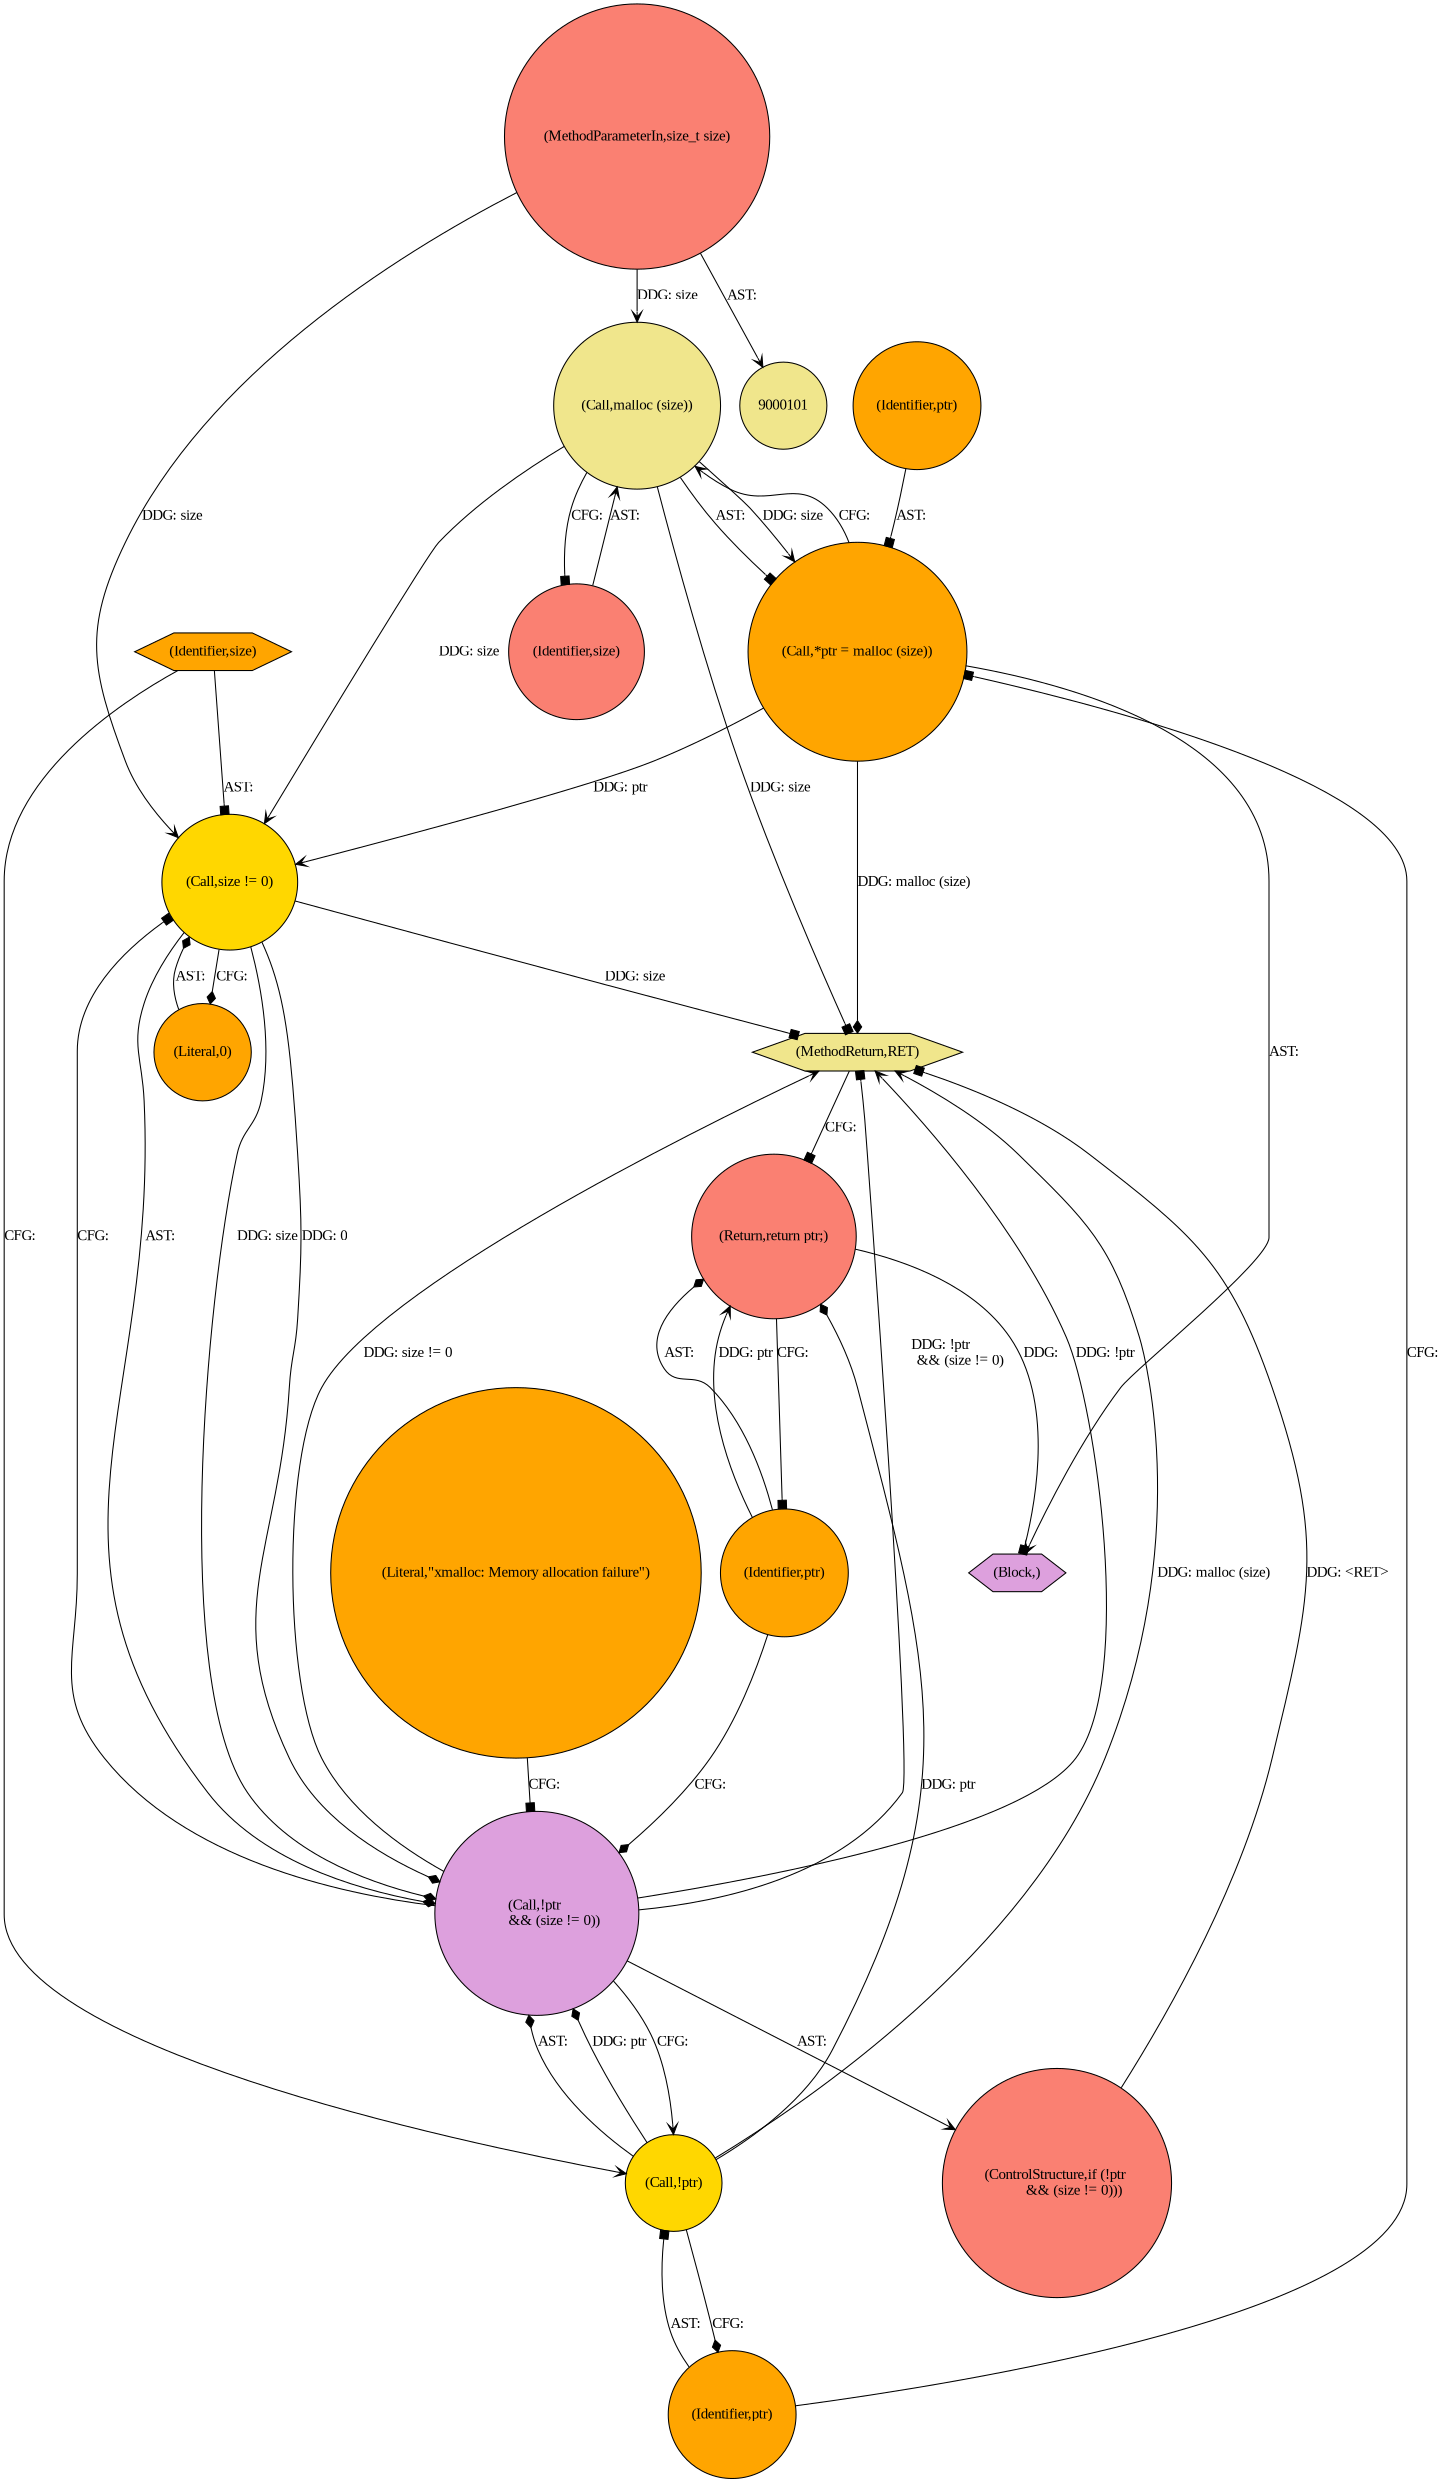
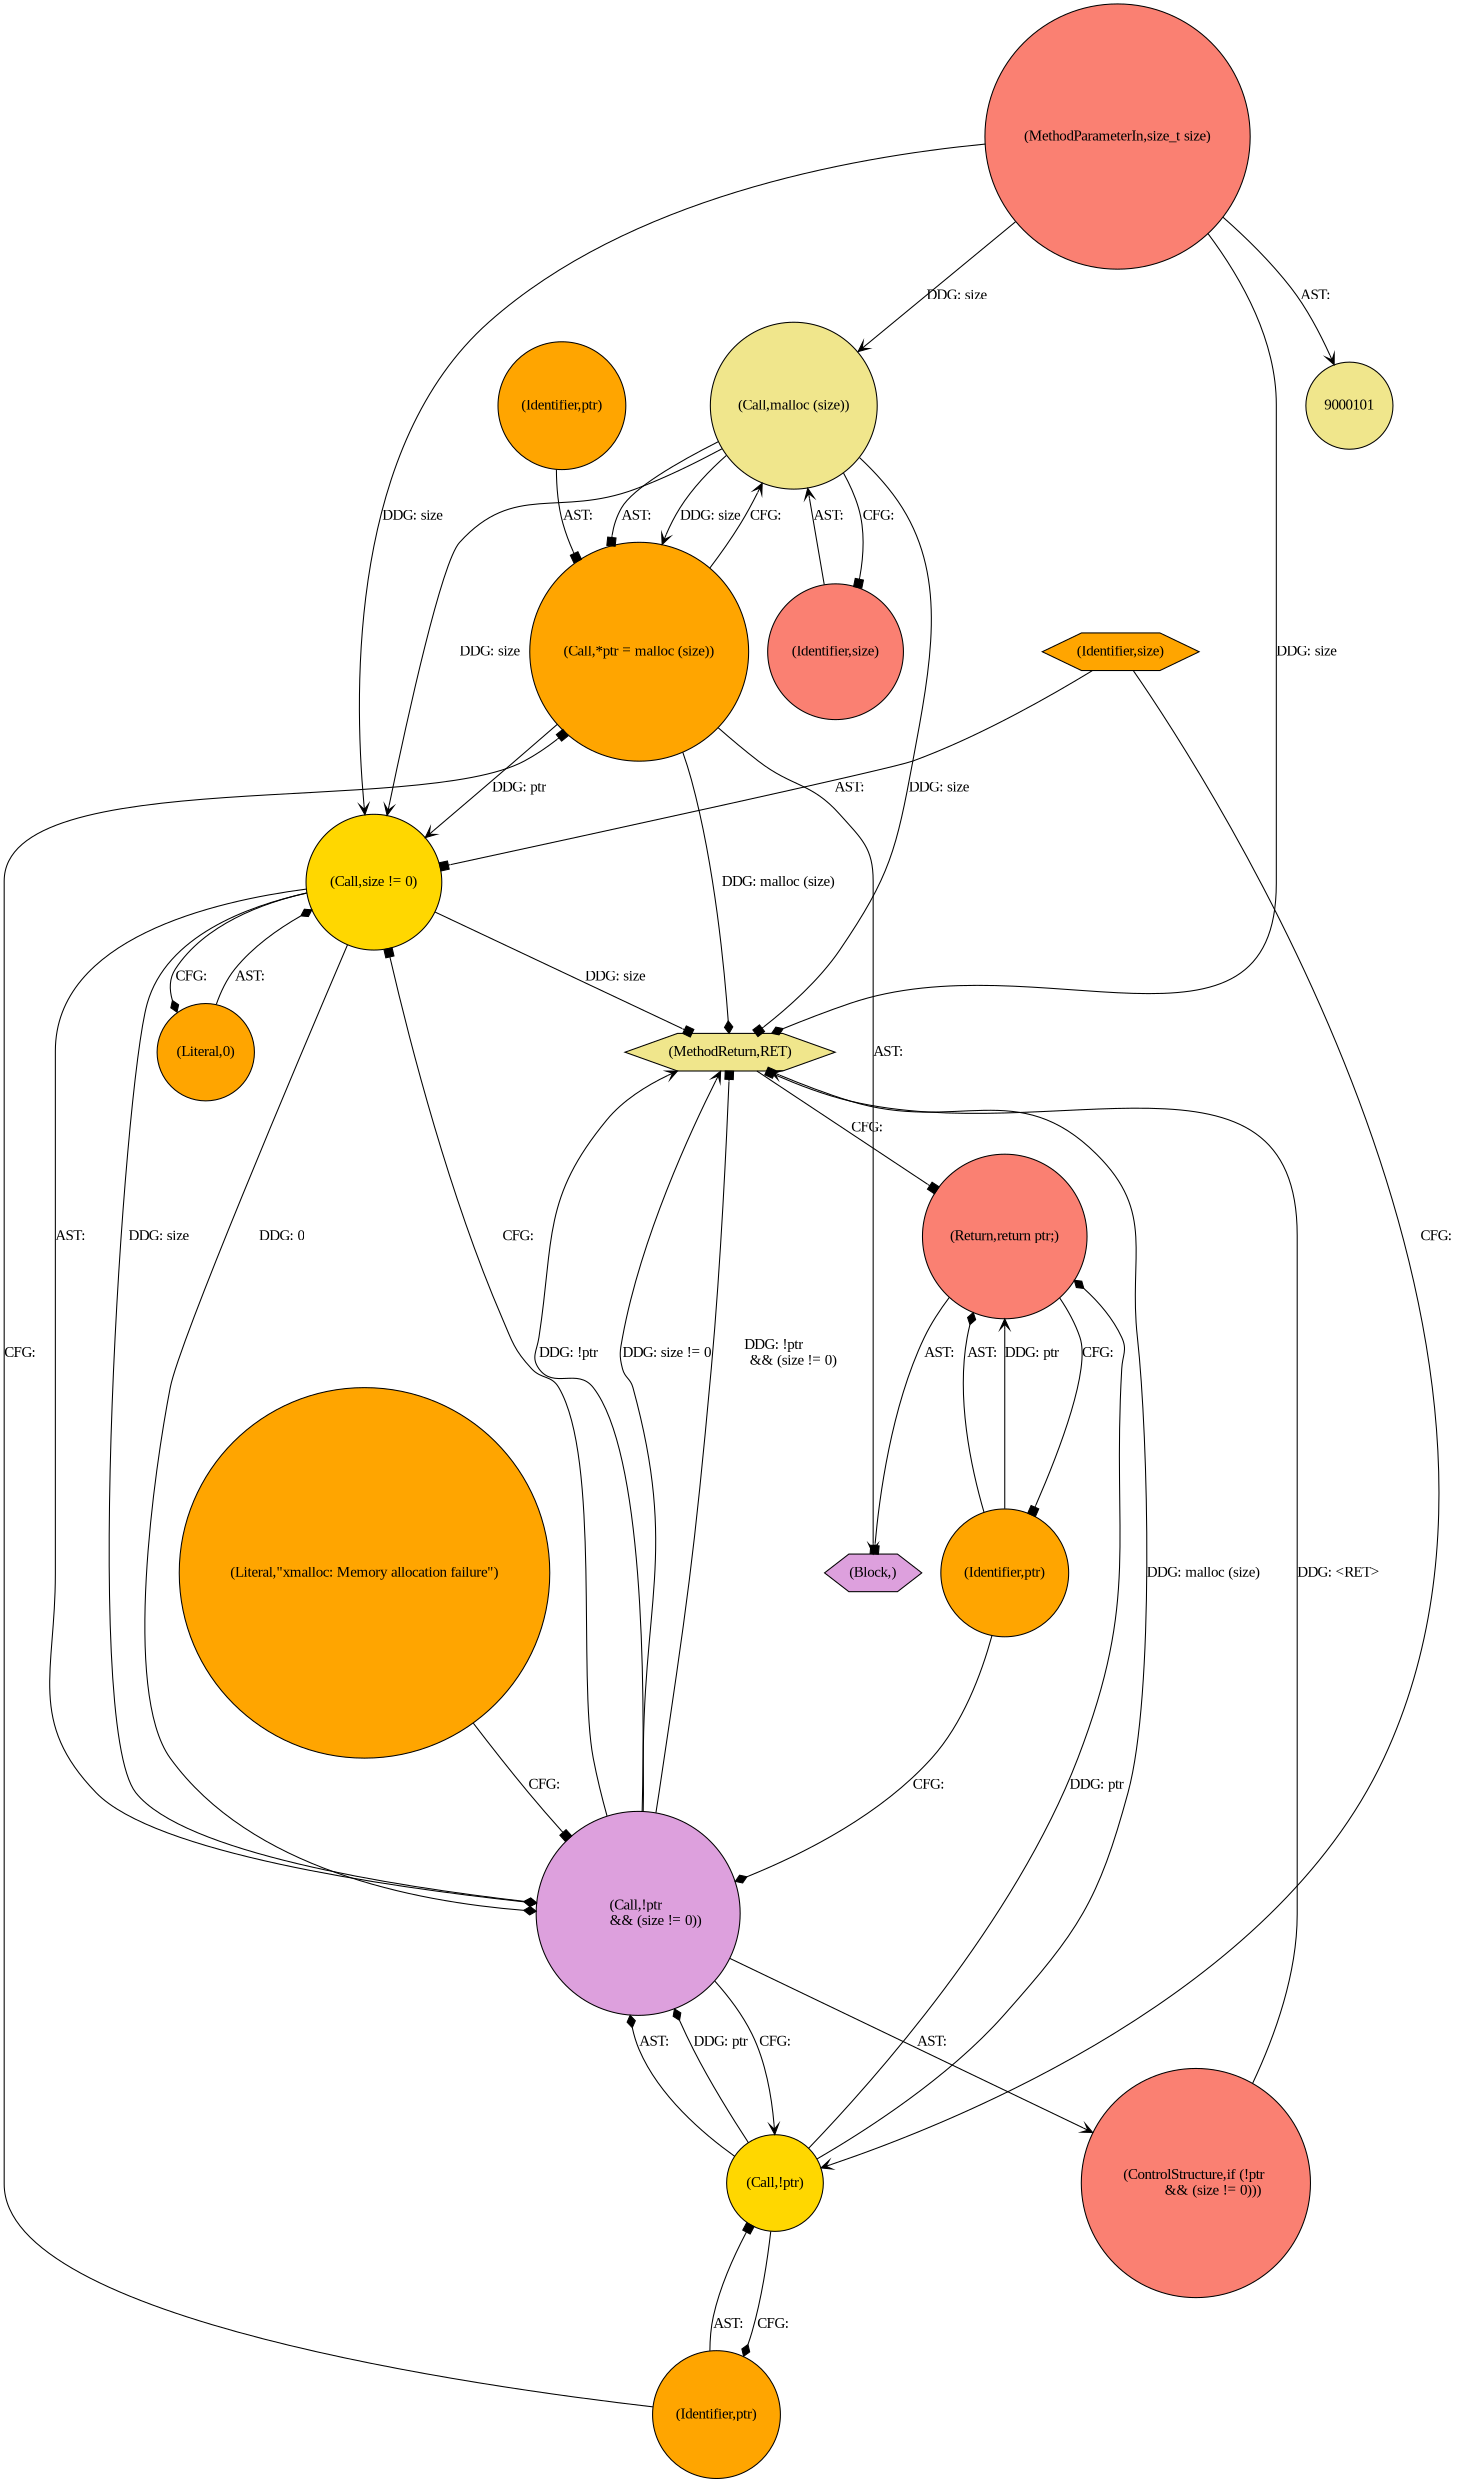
none -> (1276, 833)
(1043, 1353) -> (942, 1353)
